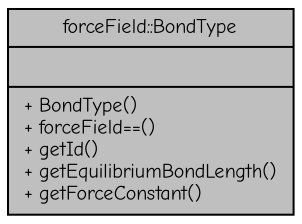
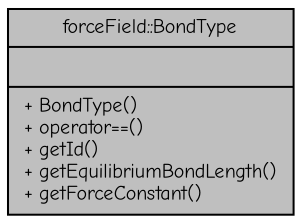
(91, 128) -> (85, 128)
